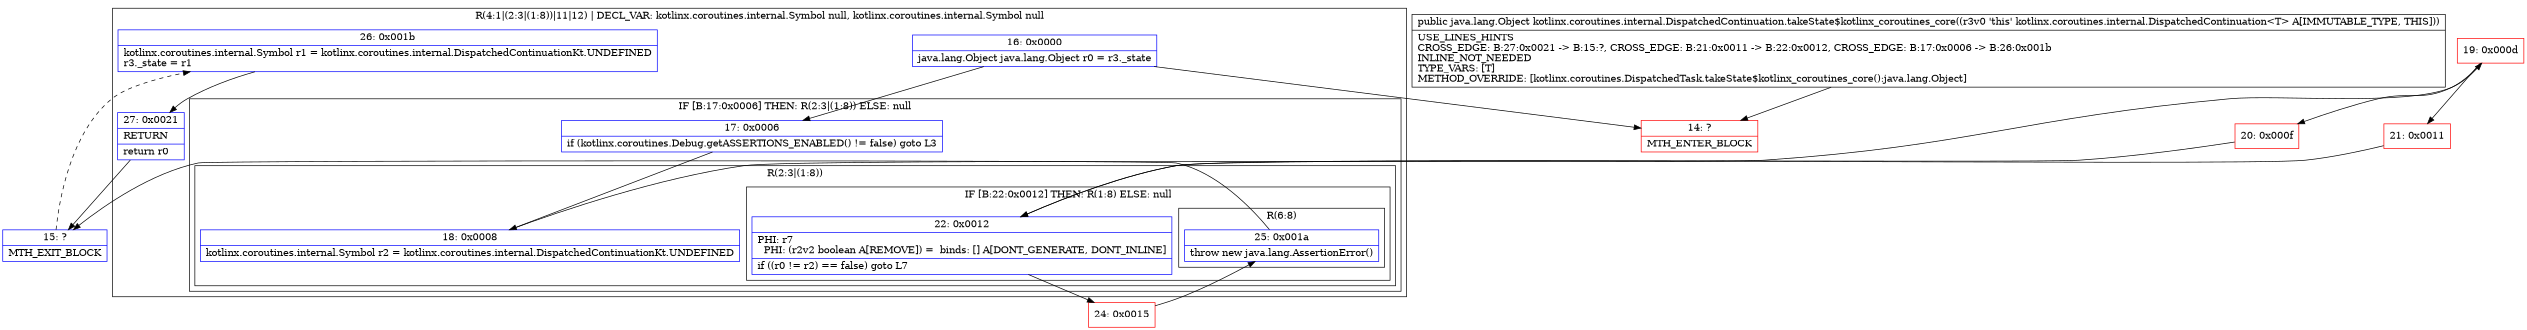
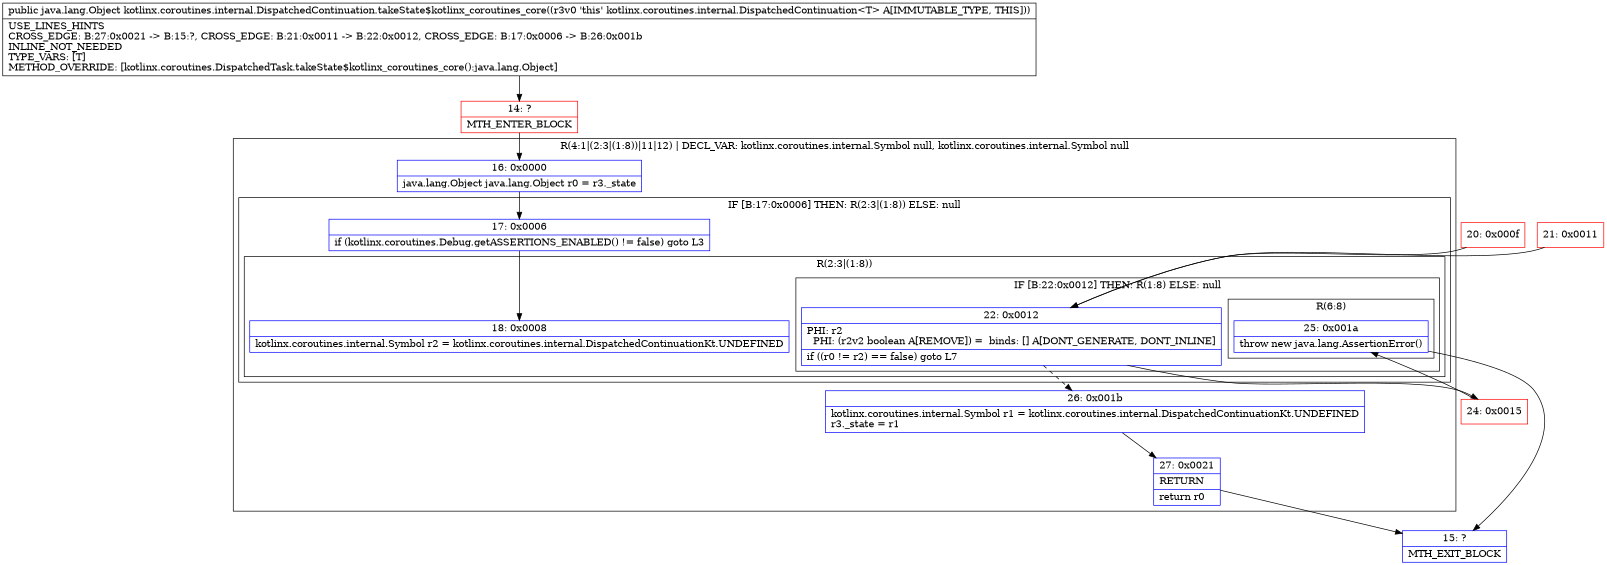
(2491, 51) -> none
(1370, 94) -> (519, 143)
(89, 125) -> (1055, 376)
(777, 240) -> (826, 331)
